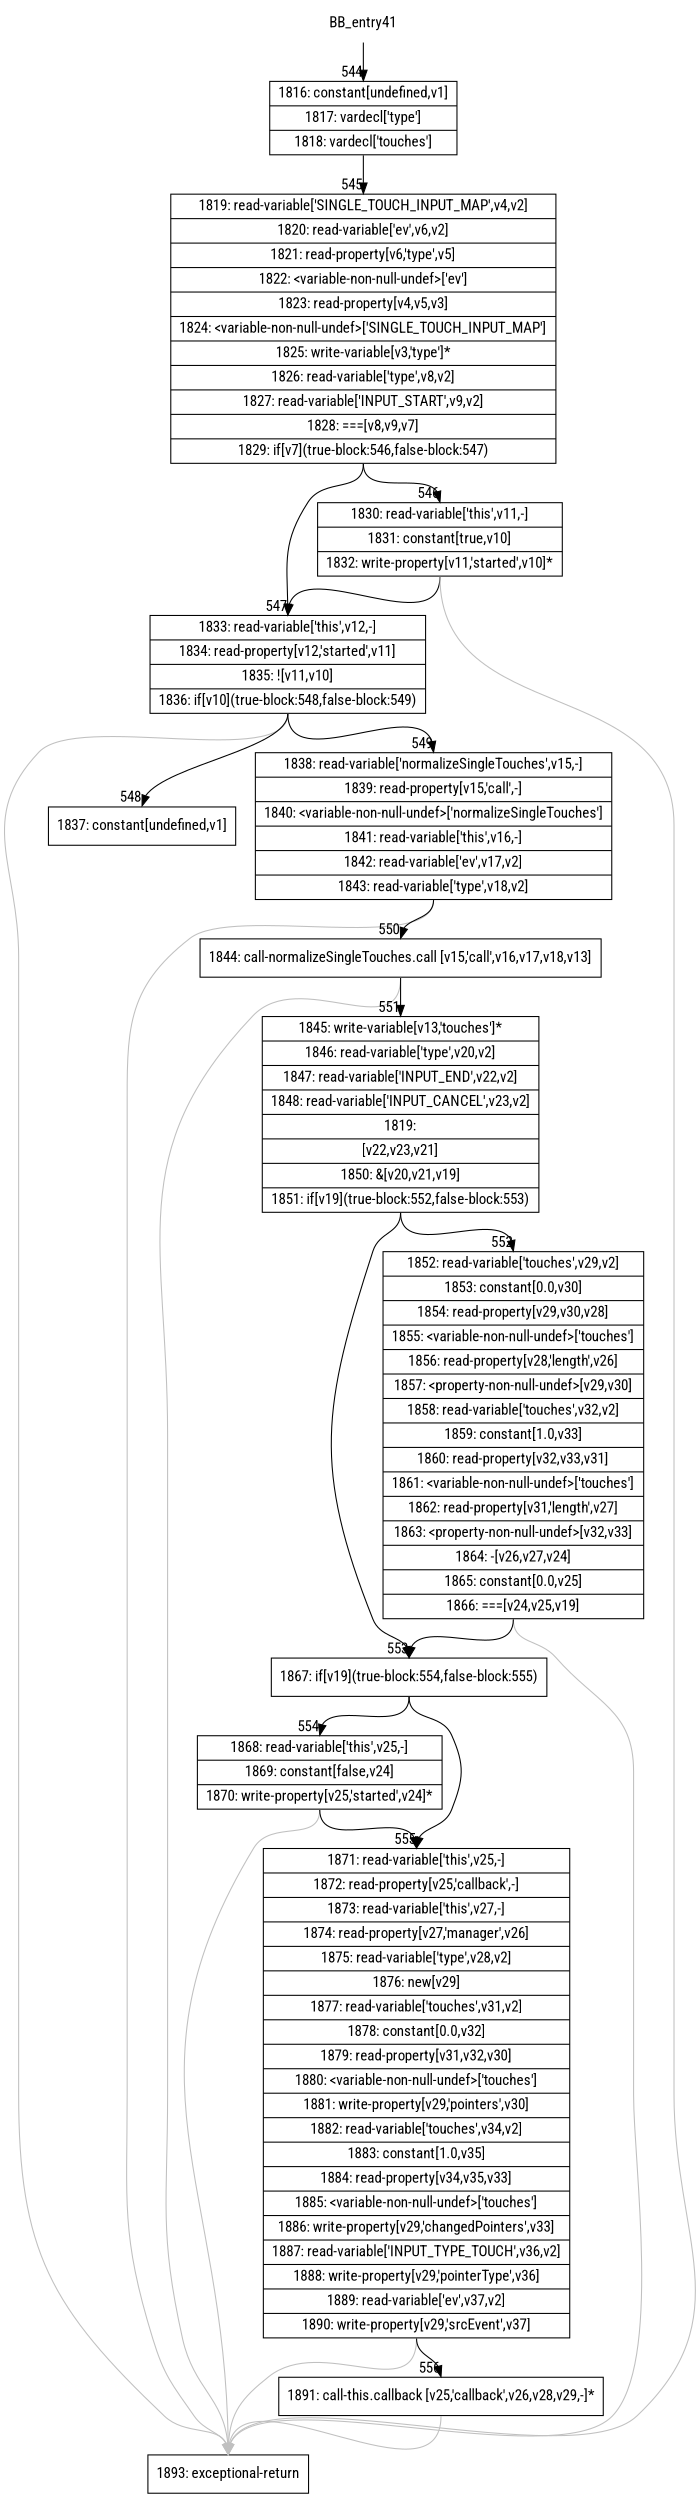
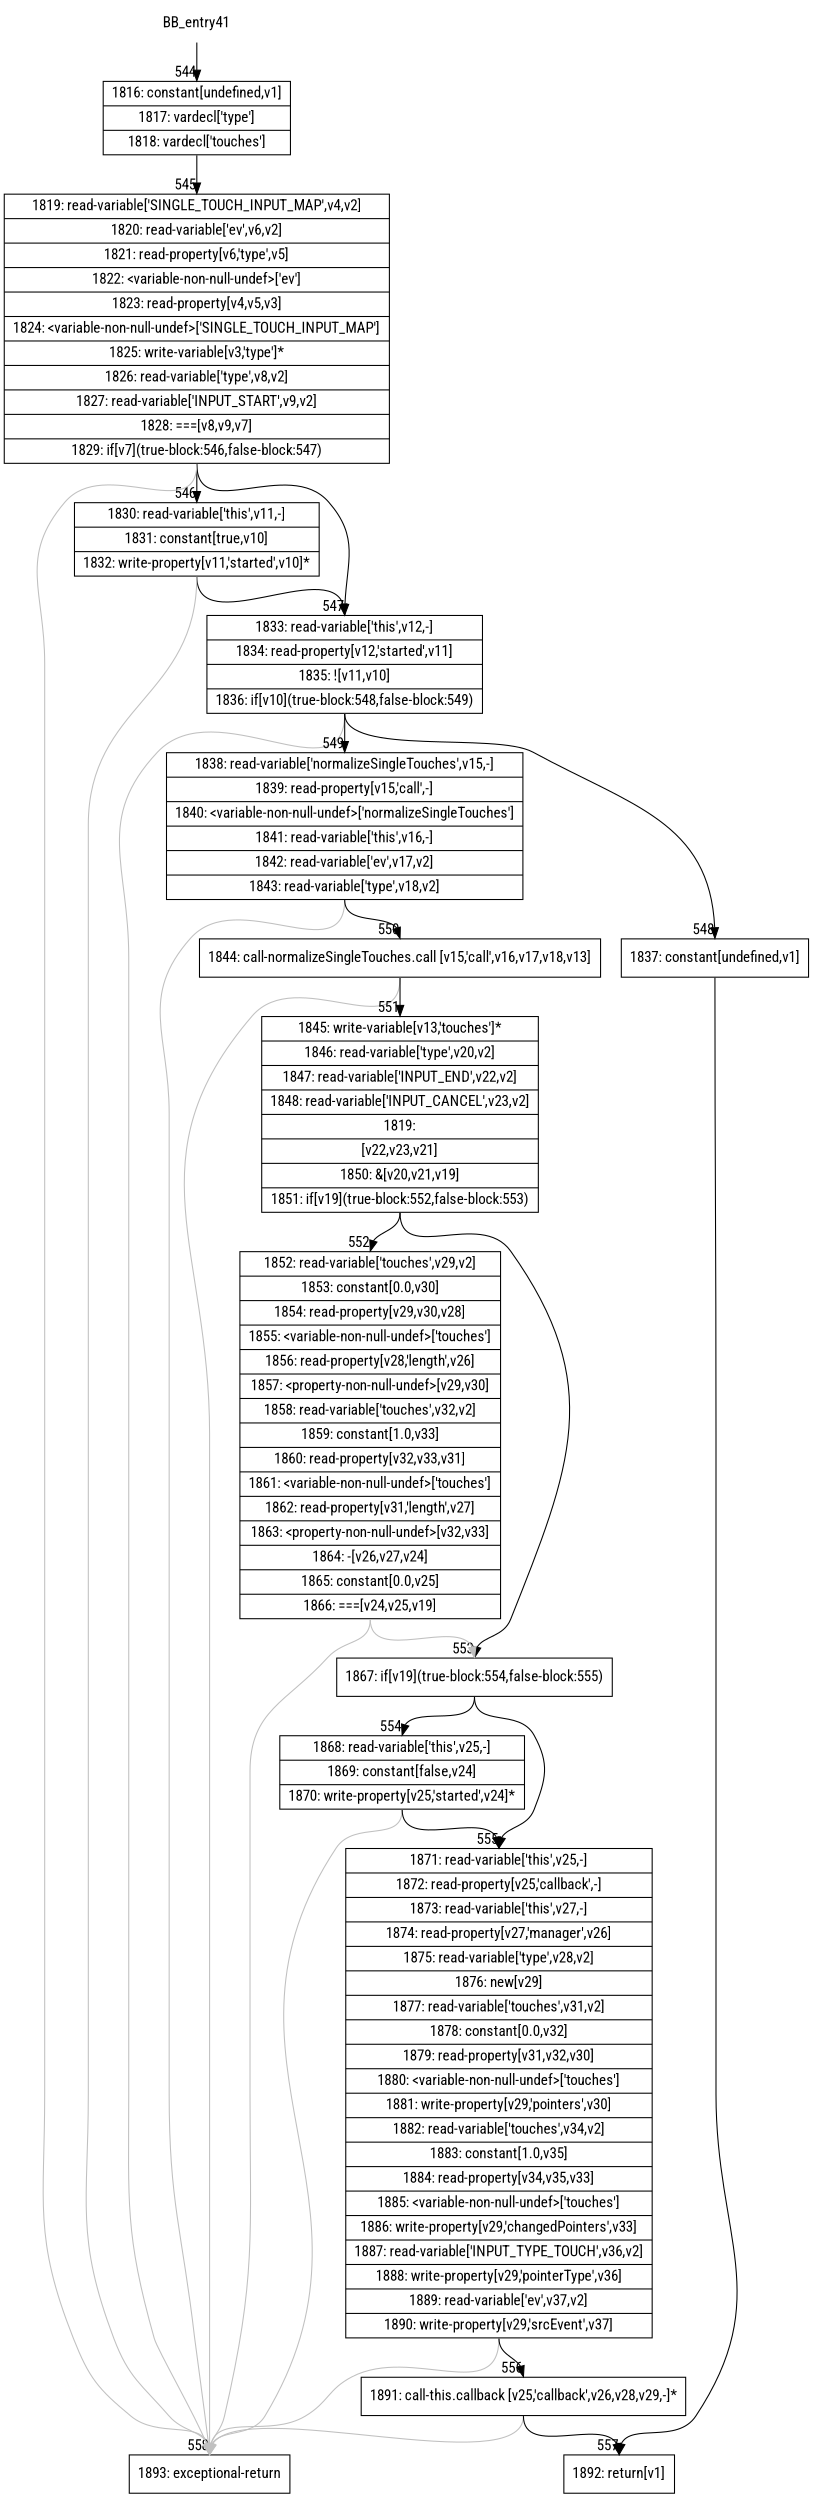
none -> (45, 1434)
(466, 1639) -> (417, 1639)
none -> (619, 2474)
